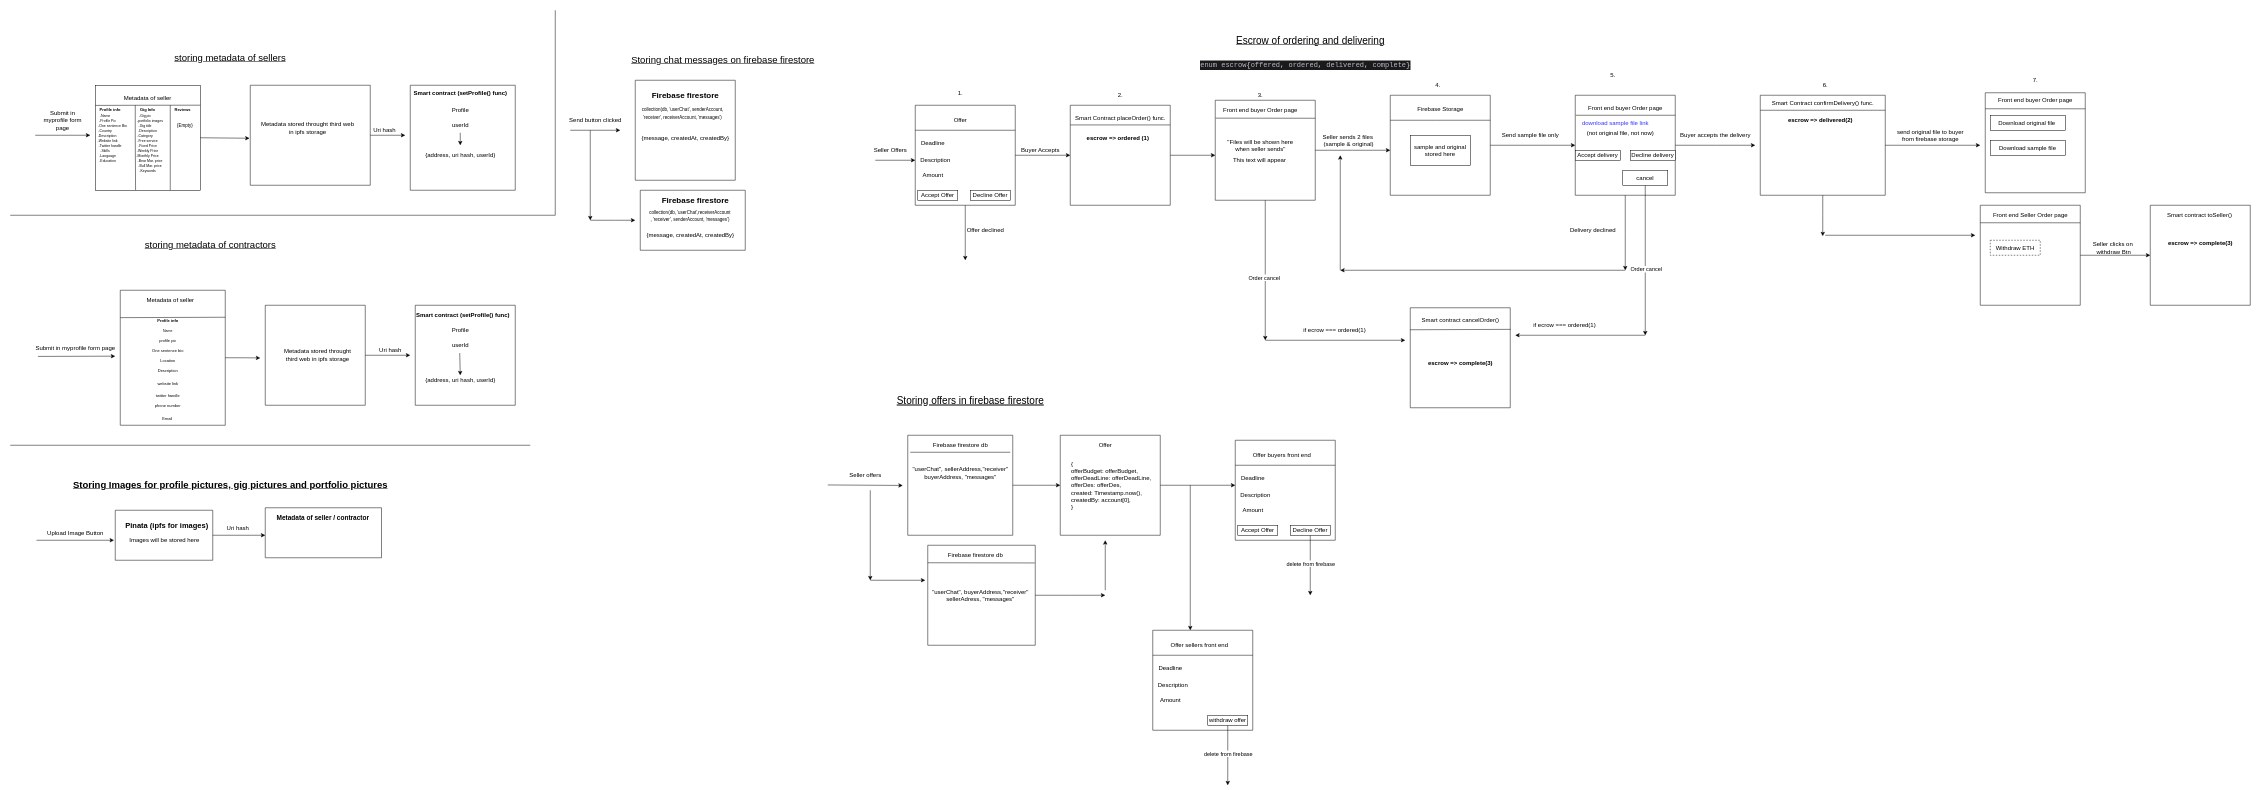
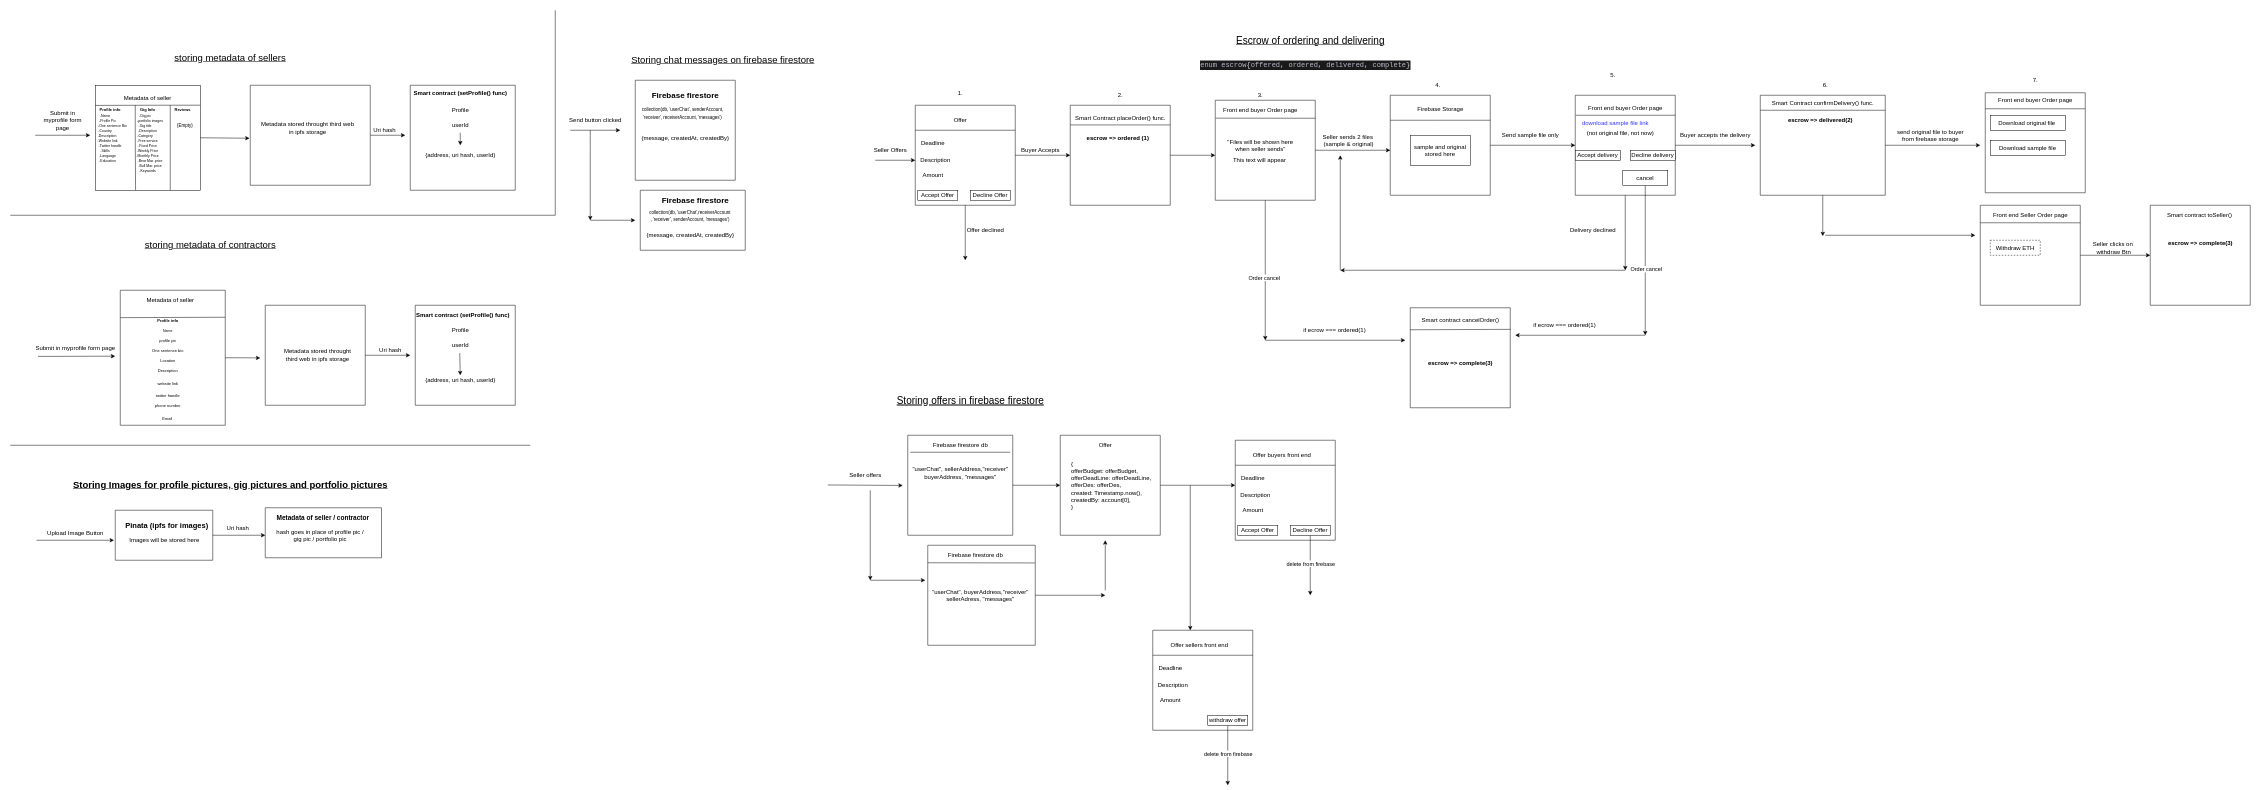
none -> (320, 535)
